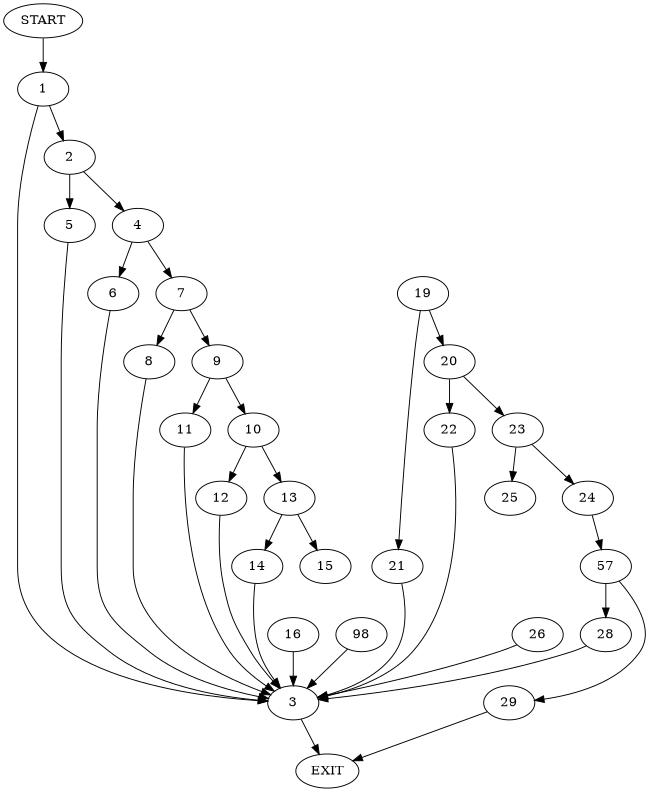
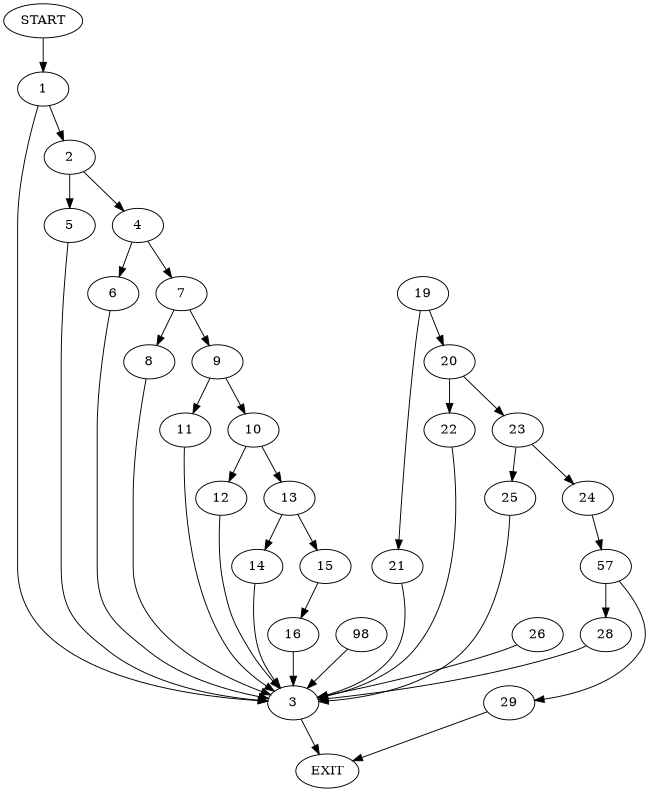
none -> (312, 596)
none -> (463, 651)
